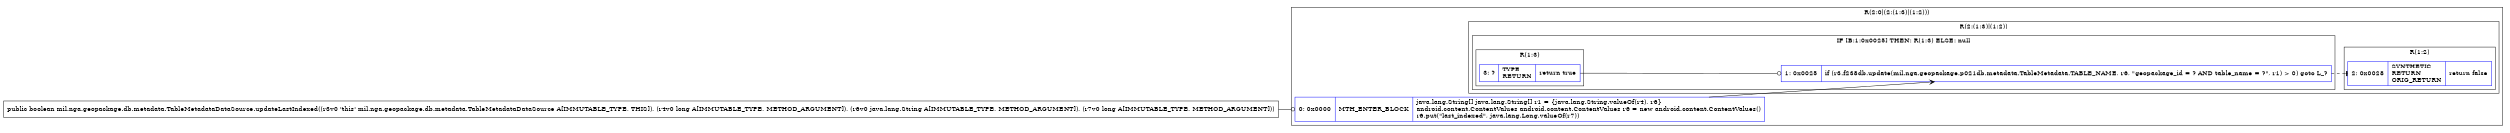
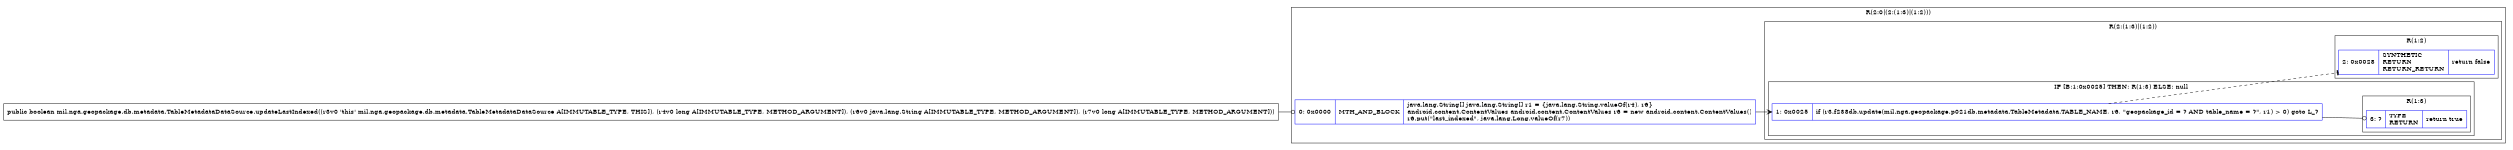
(1679, 73) -> (2342, 118)
(2417, 80) -> (2414, 69)
(1374, 109) -> (1369, 112)
